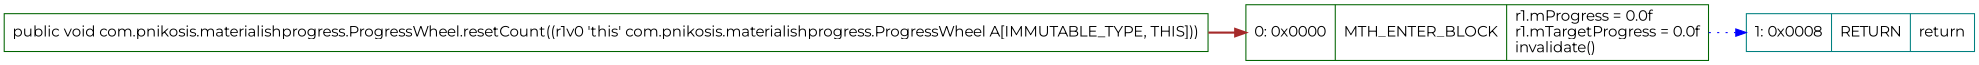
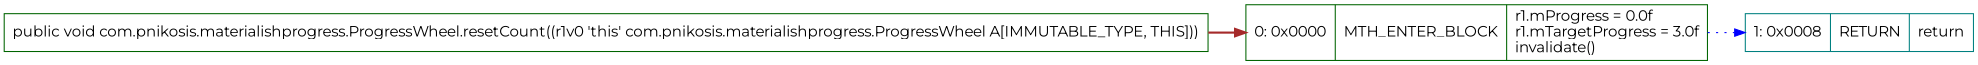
(1608, 32) -> (1607, 32)
